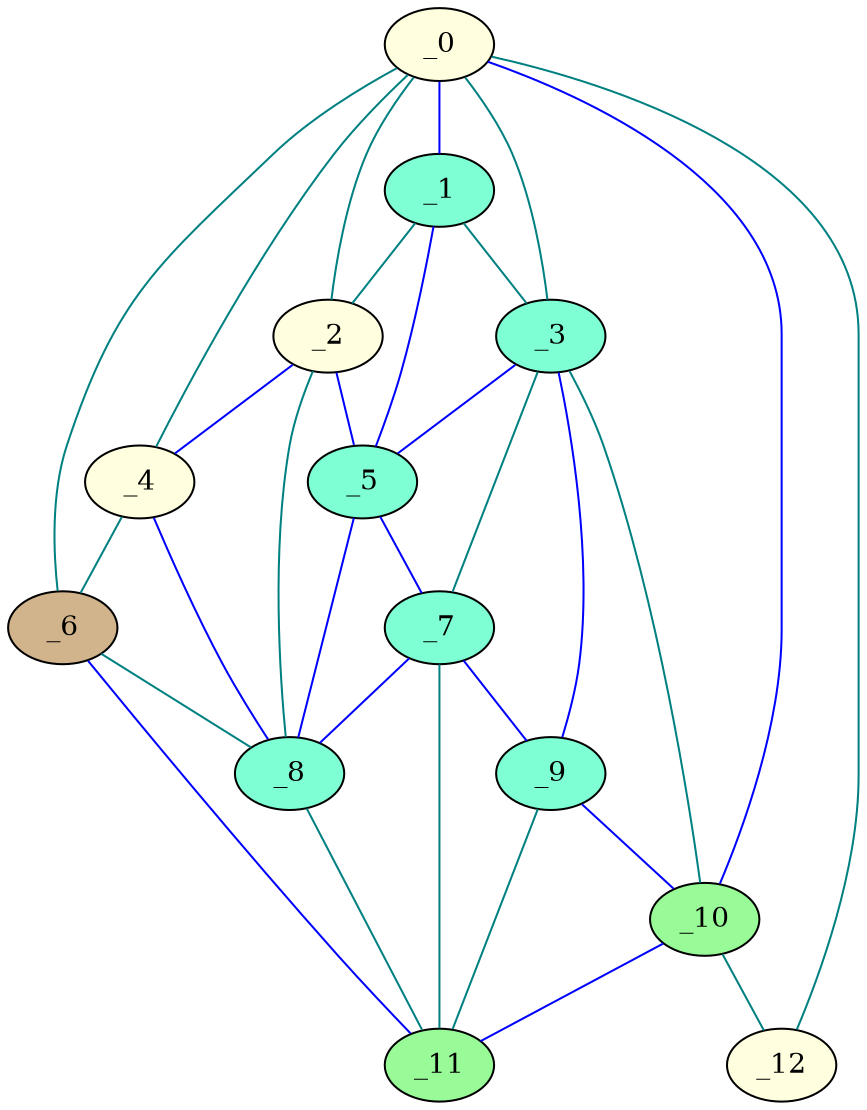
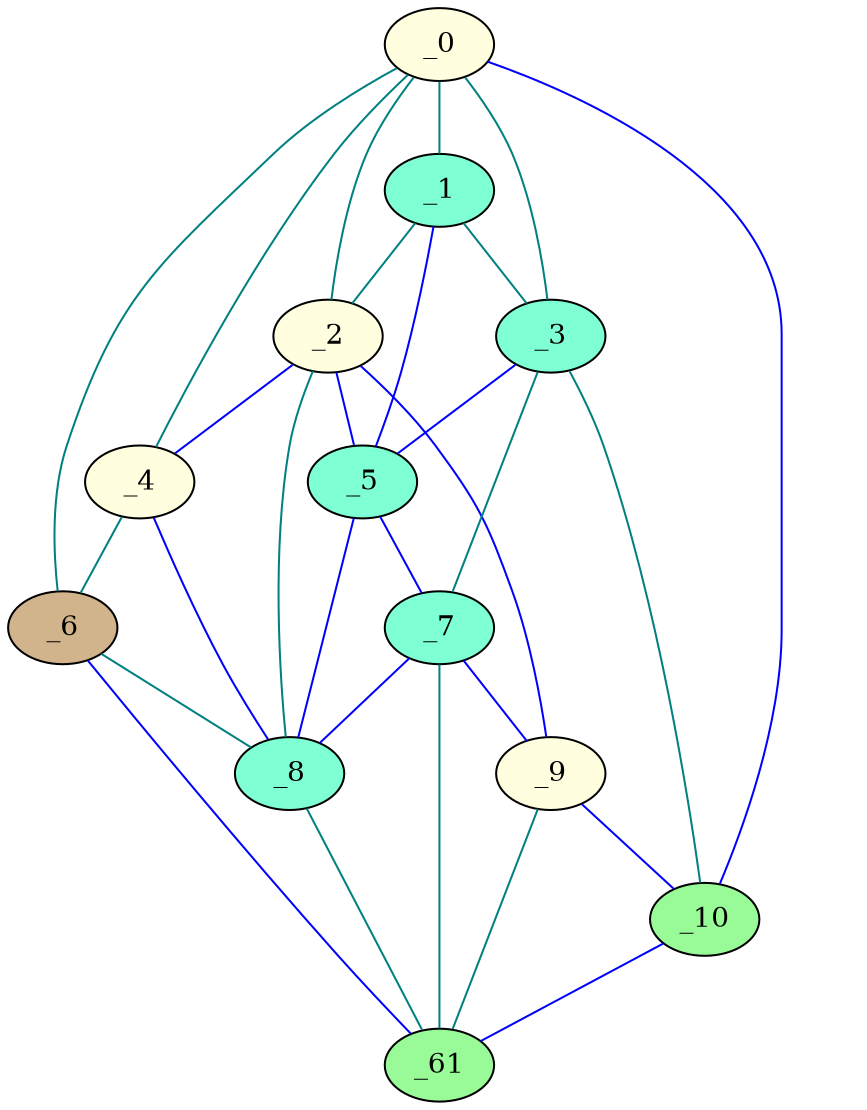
(439, 118) -> (439, 118)
(583, 555) -> (490, 533)
(551, 774) -> (551, 774)
(439, 1065) -> (439, 1065)
(782, 1065) -> none
